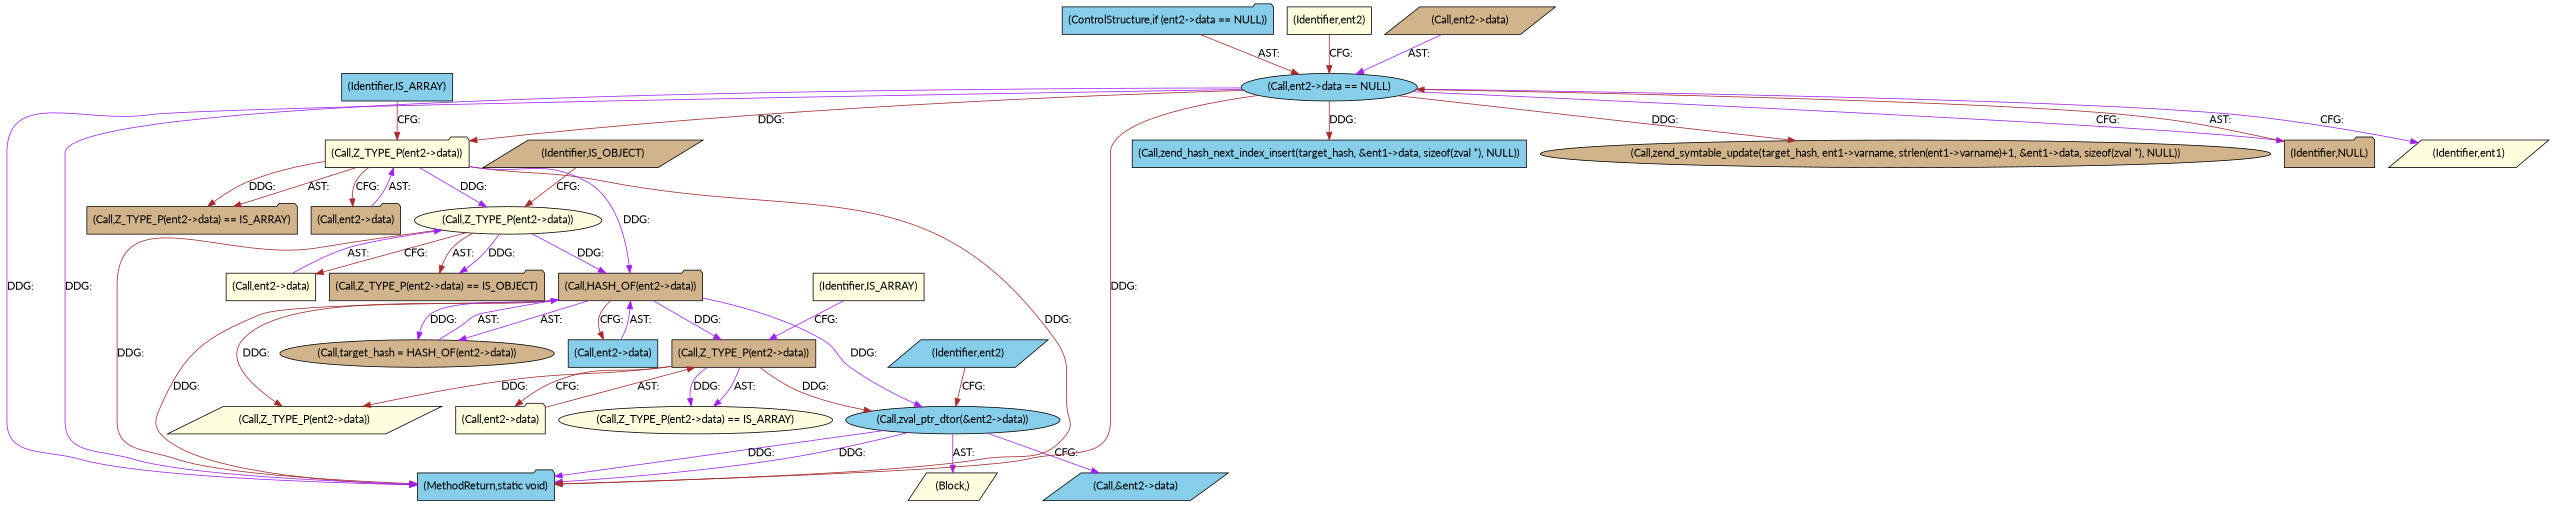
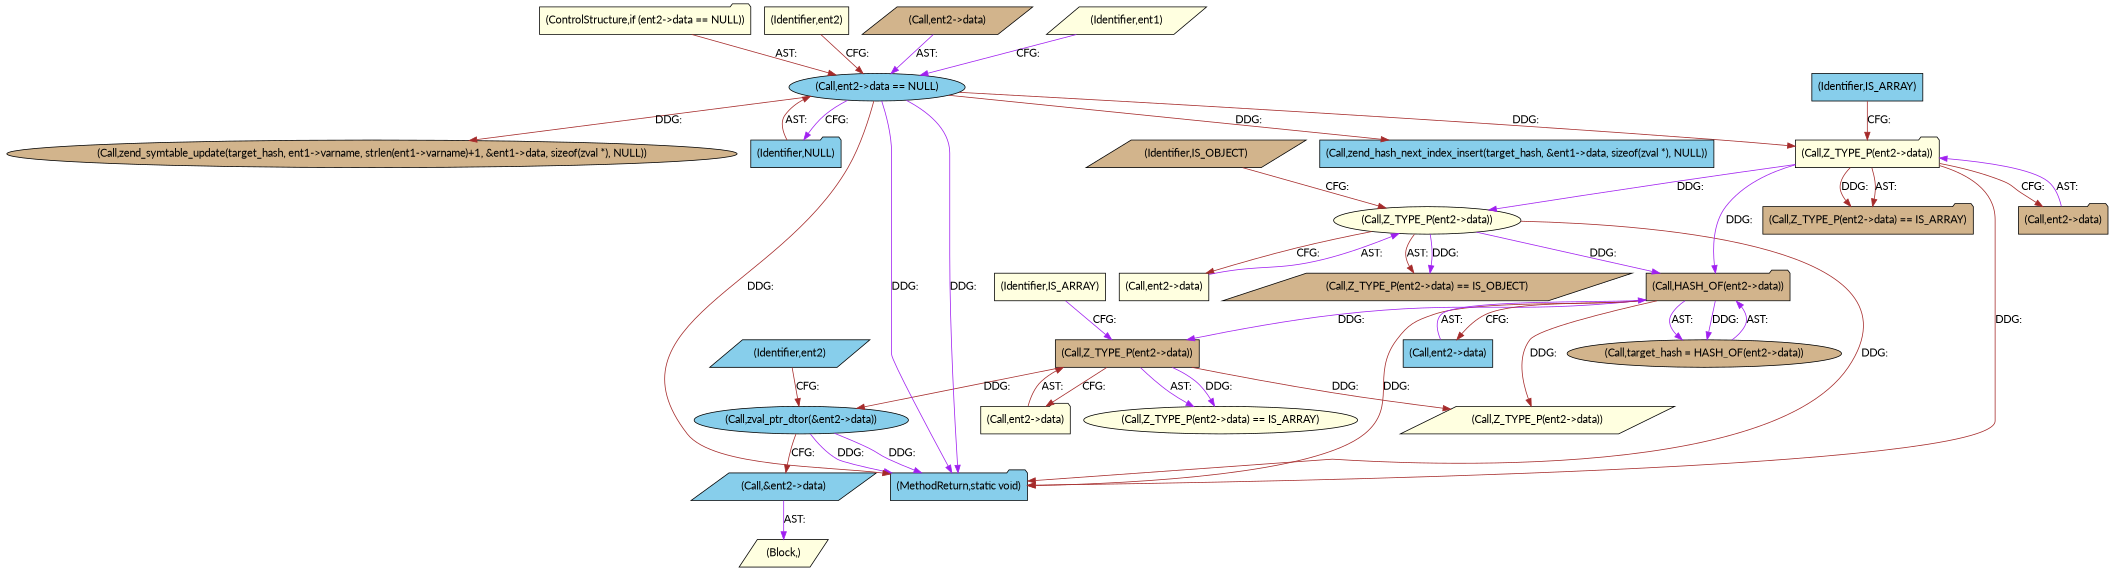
(1168, 21) -> (645, 21)
(2015, 103) -> (1002, 54)
(2330, 154) -> (796, 154)
(437, 287) -> (1427, 287)
(817, 336) -> none
(953, 450) -> (784, 516)
(1034, 450) -> (791, 449)
